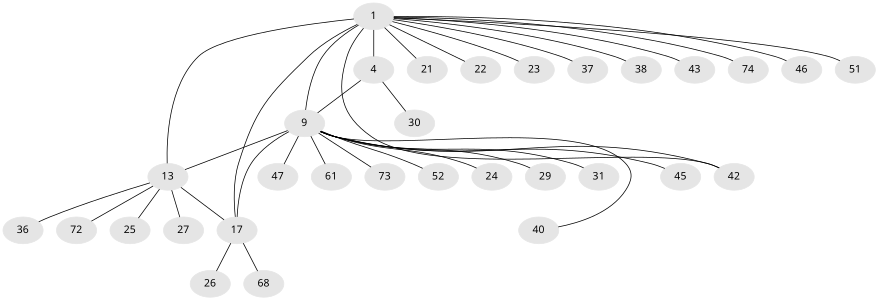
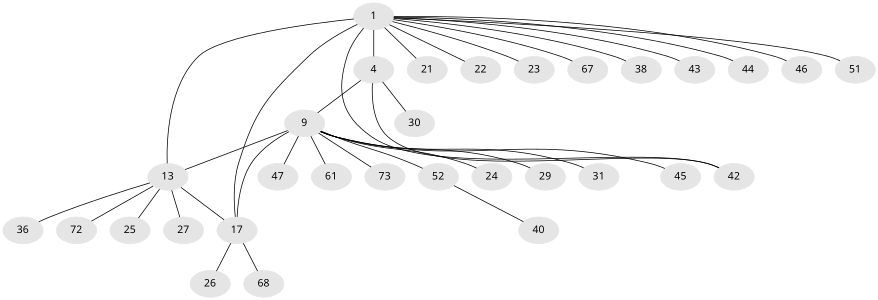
(320, 60) -> none
(588, 70) -> (588, 70)
(748, 70) -> (748, 70)
(529, 138) -> (489, 204)
(611, 148) -> (523, 161)
